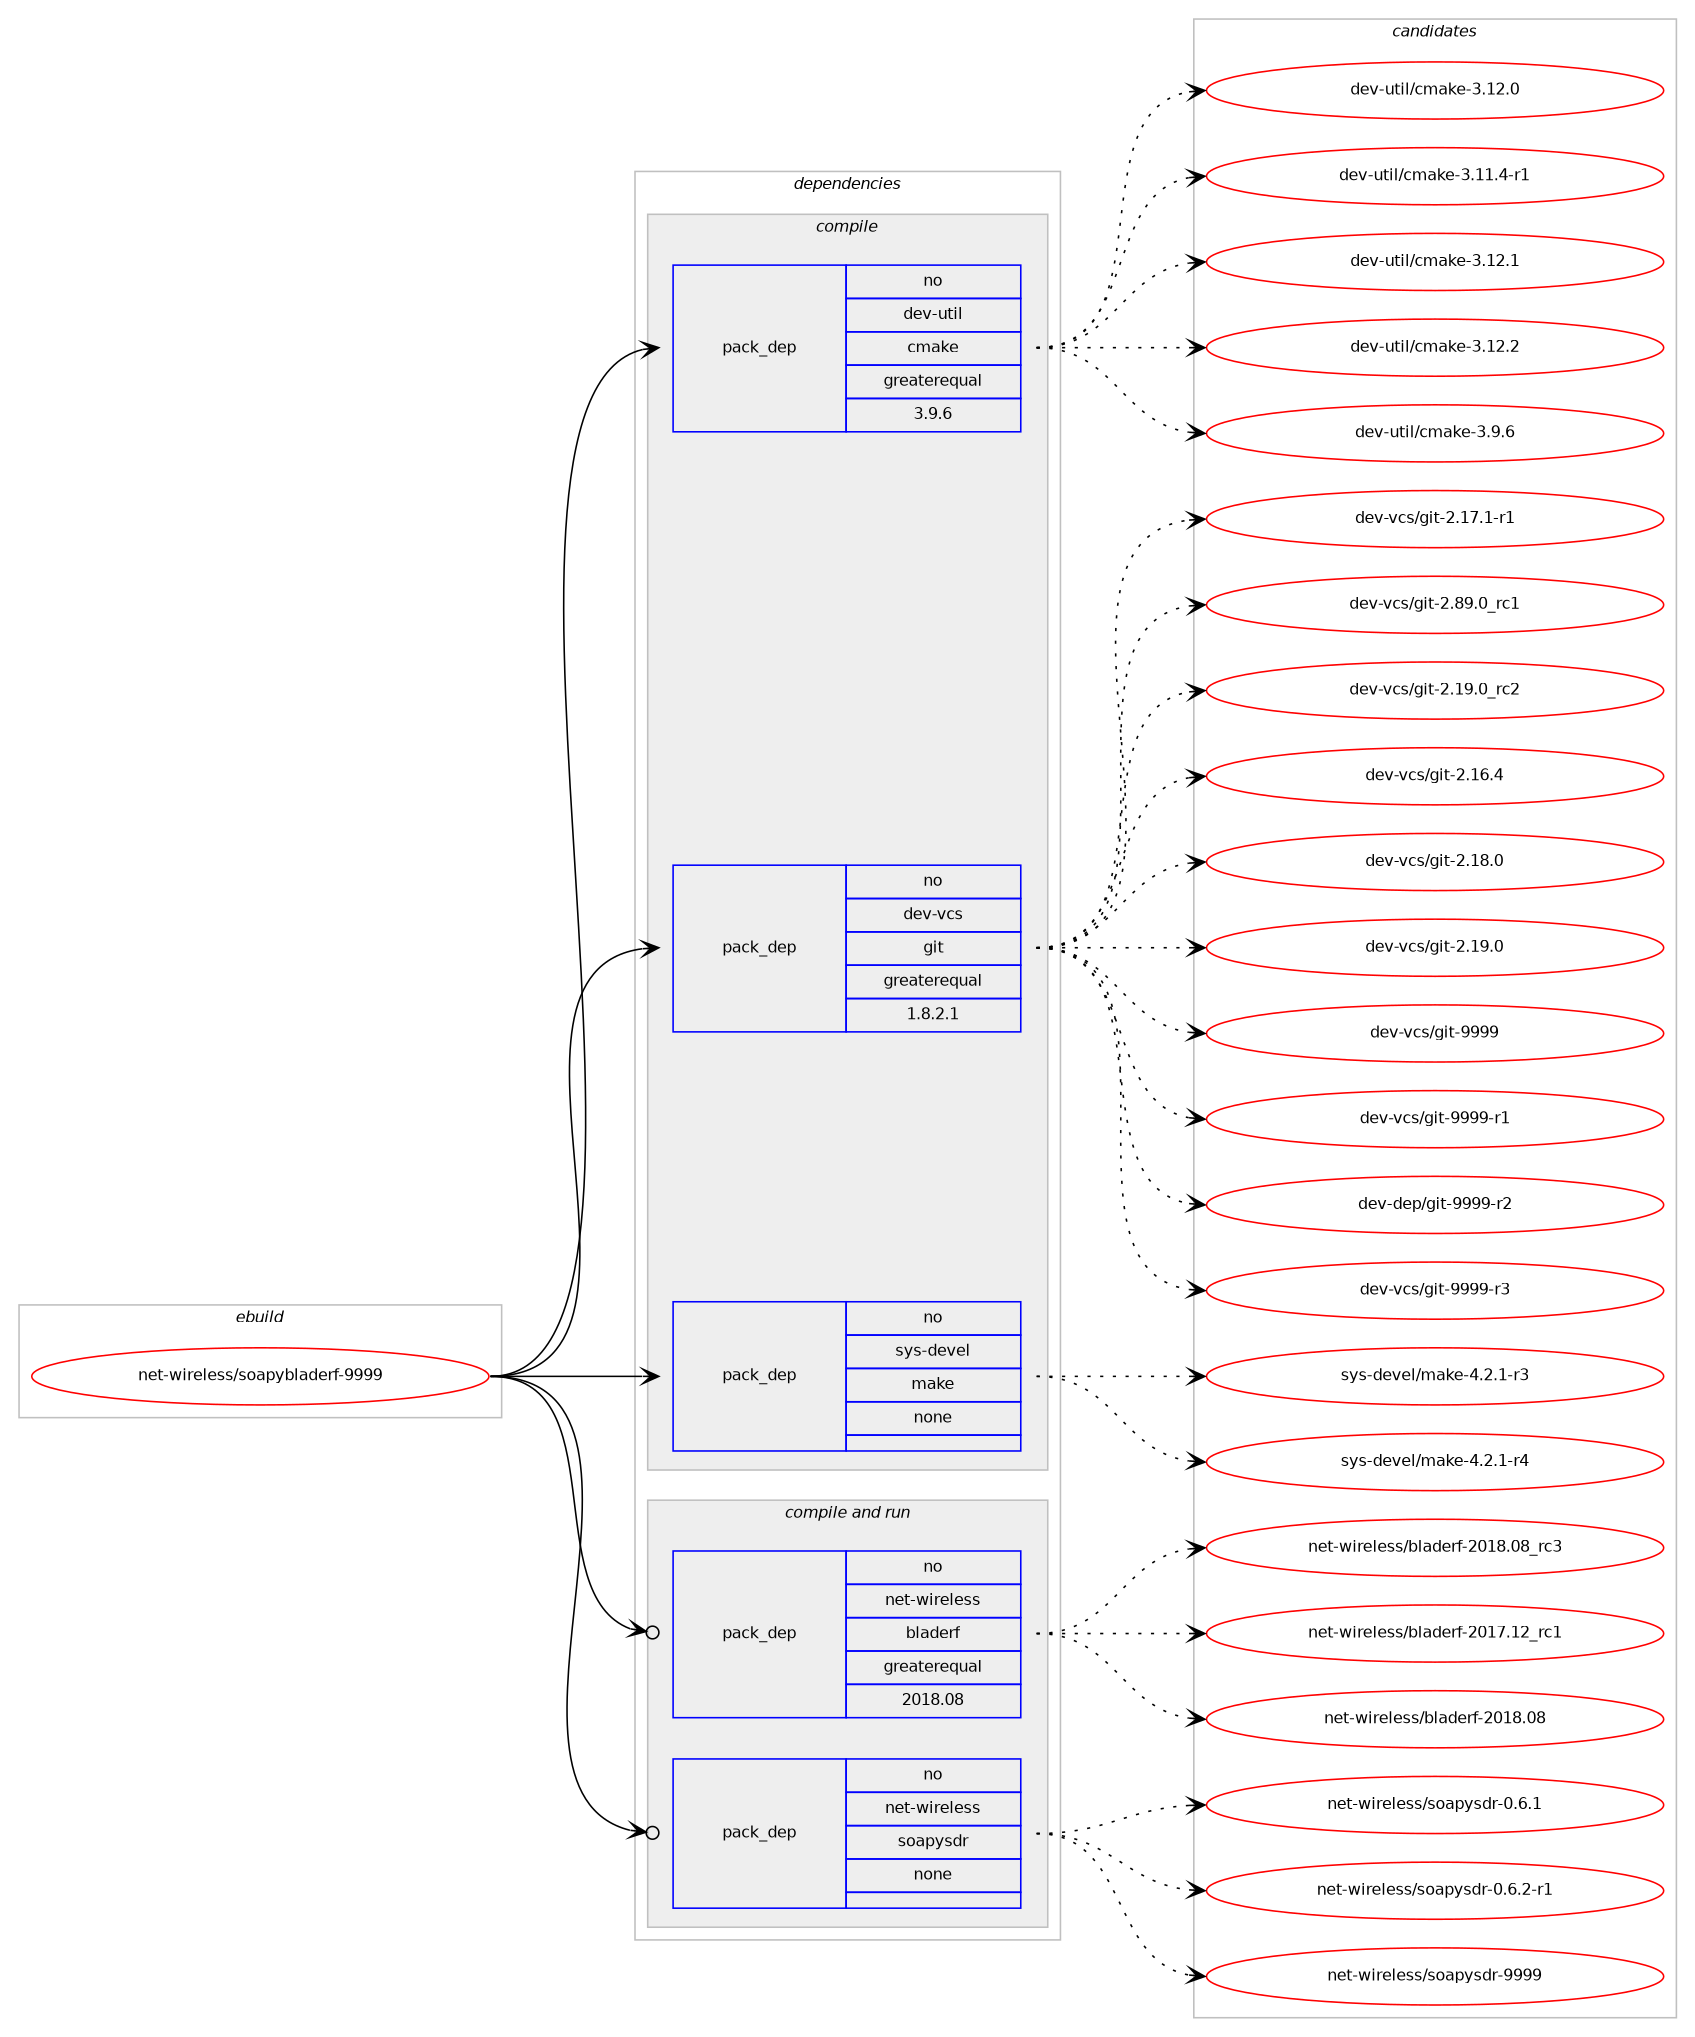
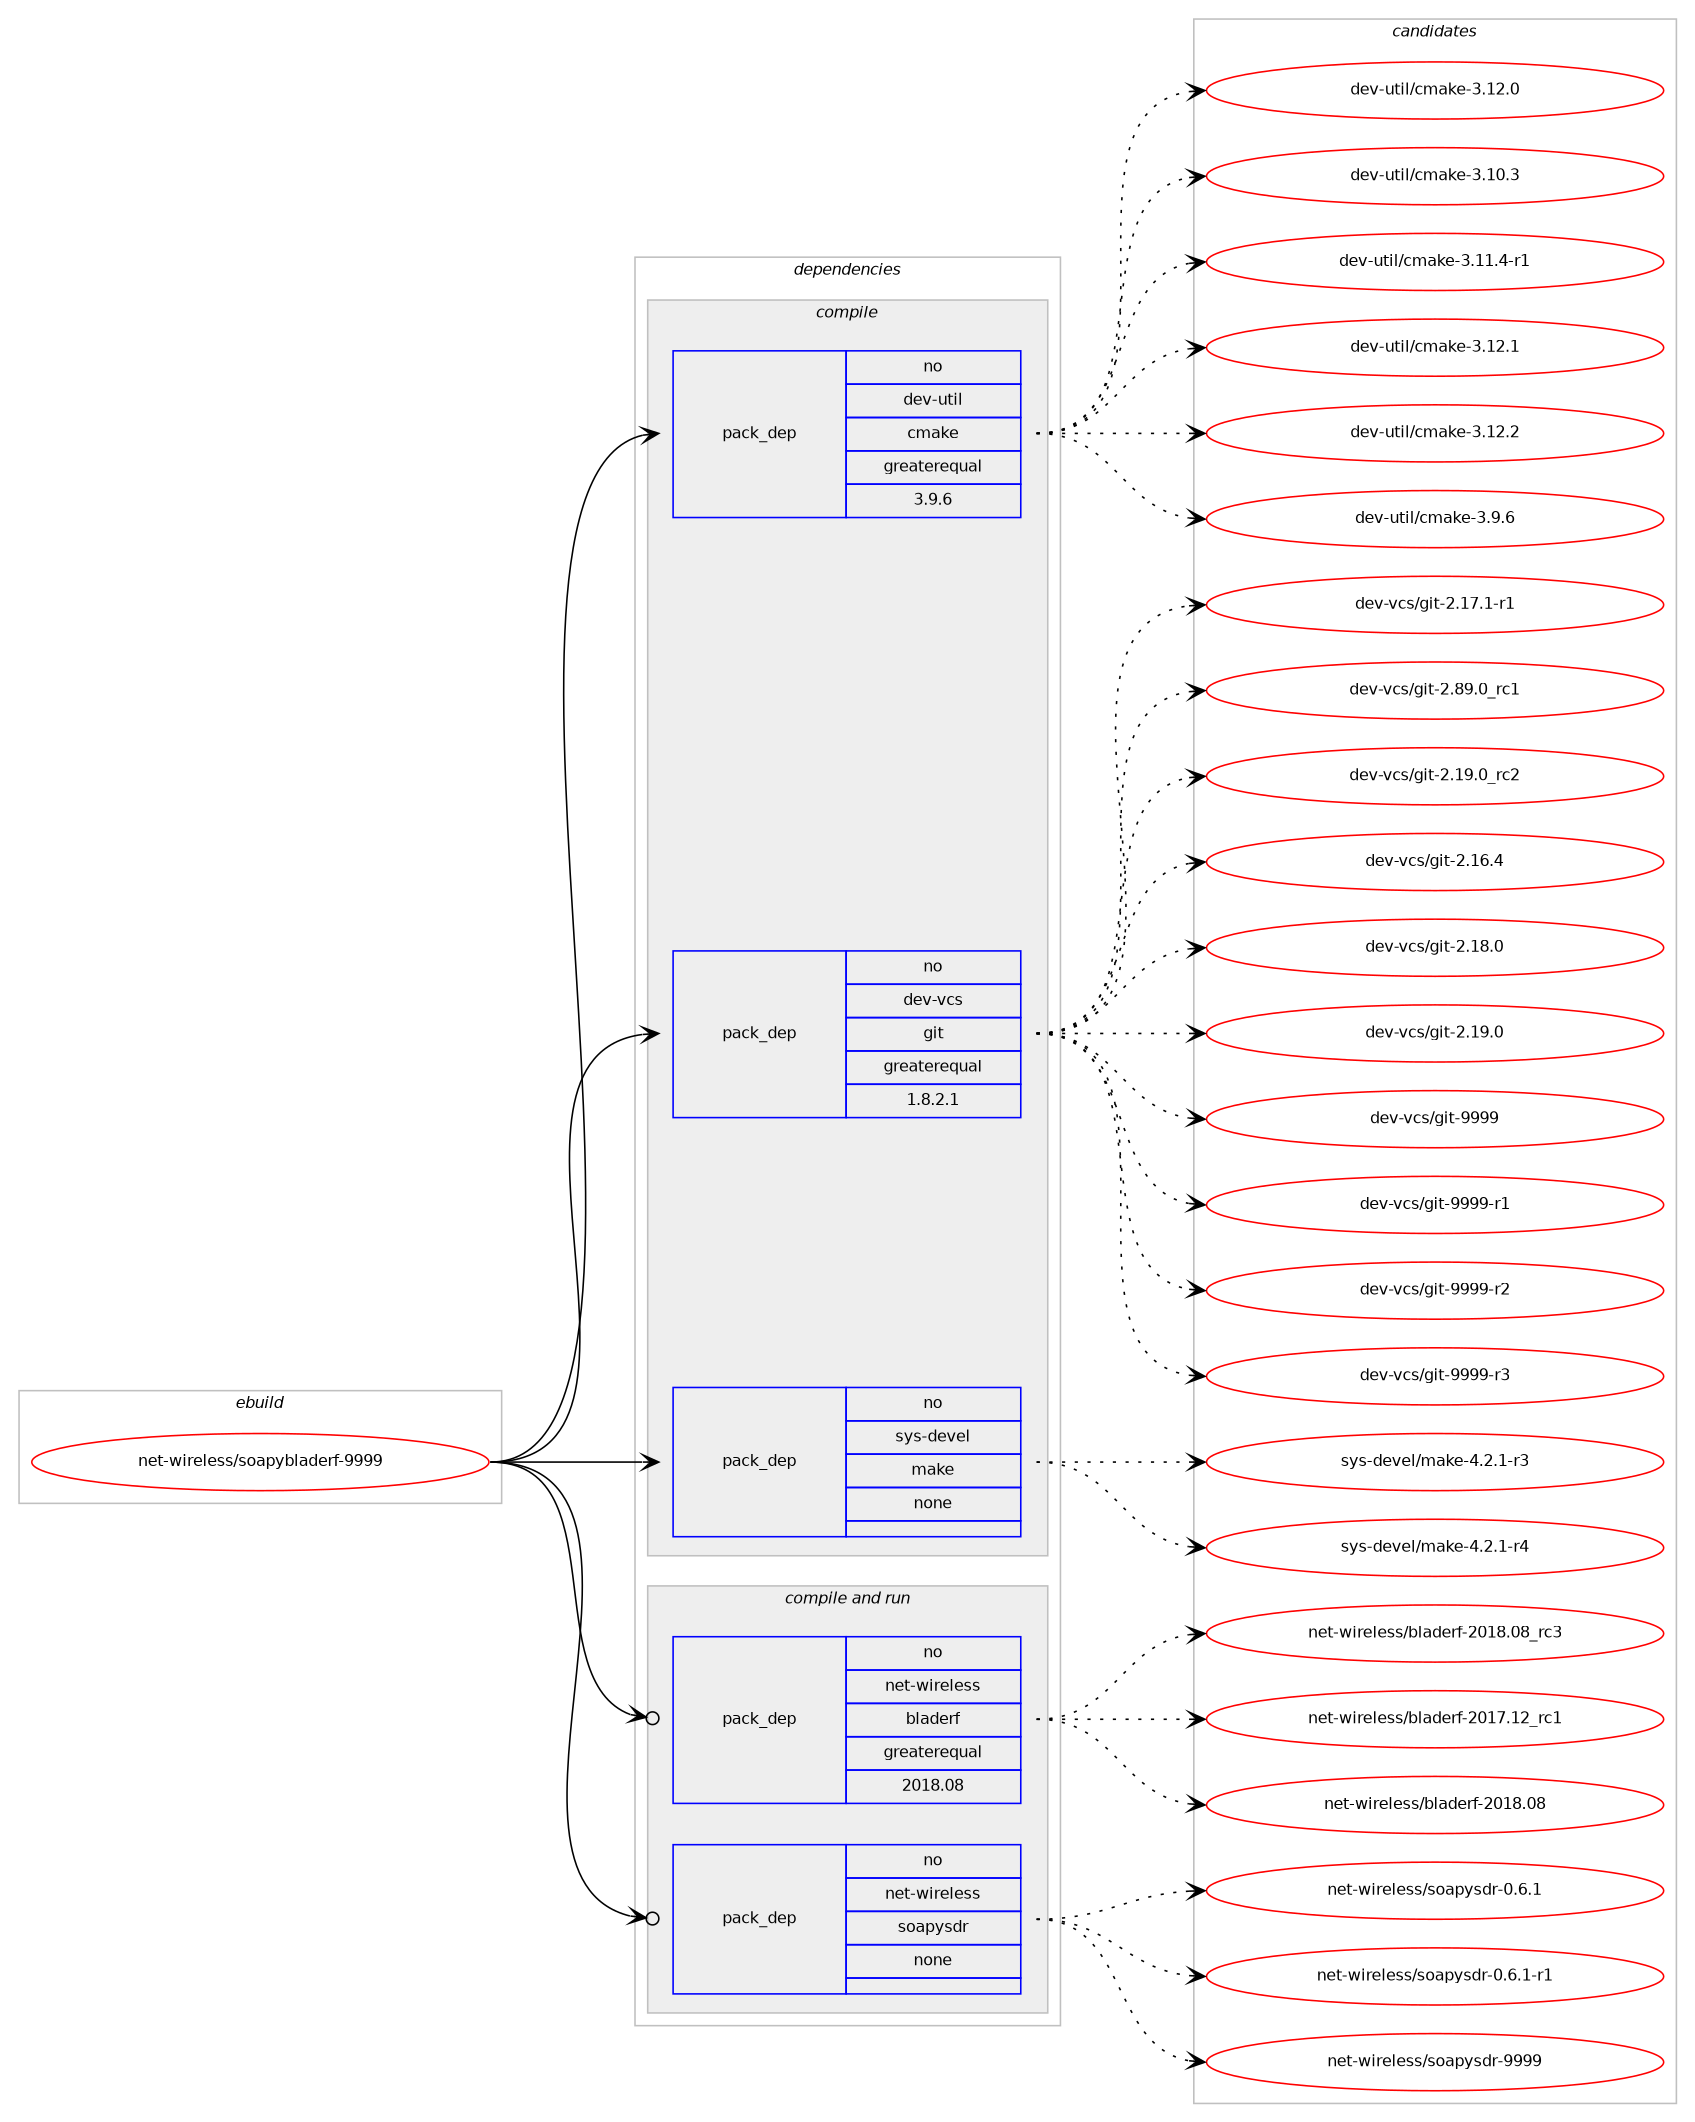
none -> (1435, 176)
(1435, 1205) -> (1435, 1291)
(1435, 1891) -> (1435, 1976)
